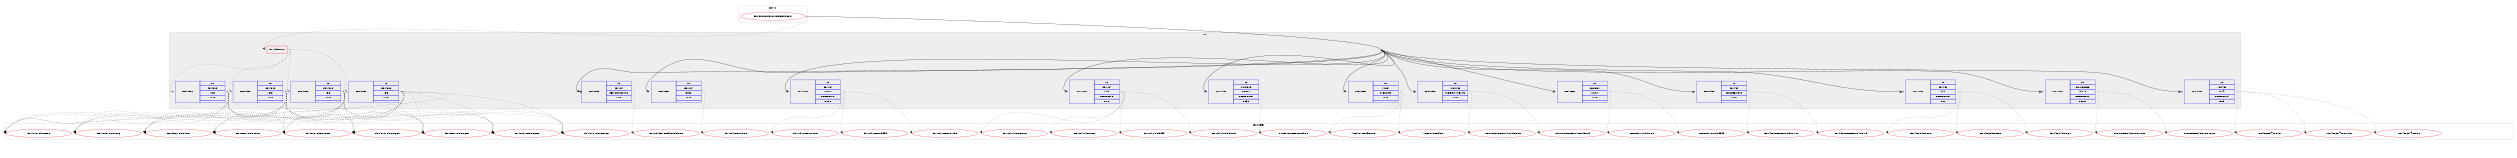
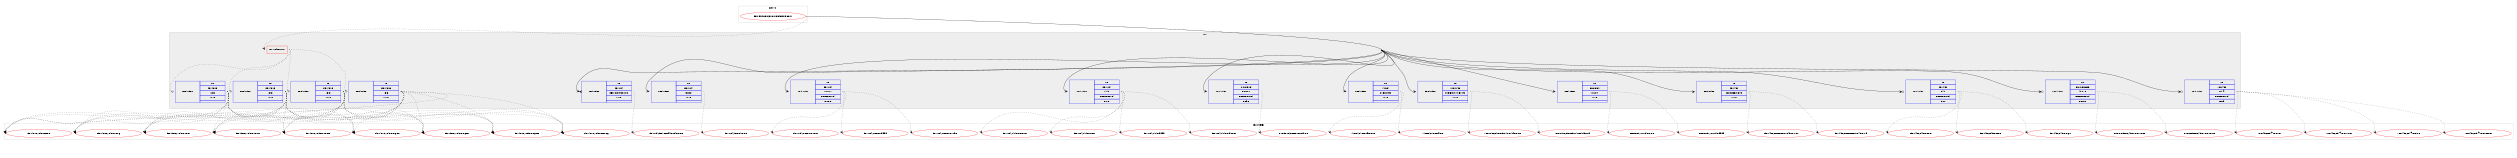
none -> (2478, 133)
